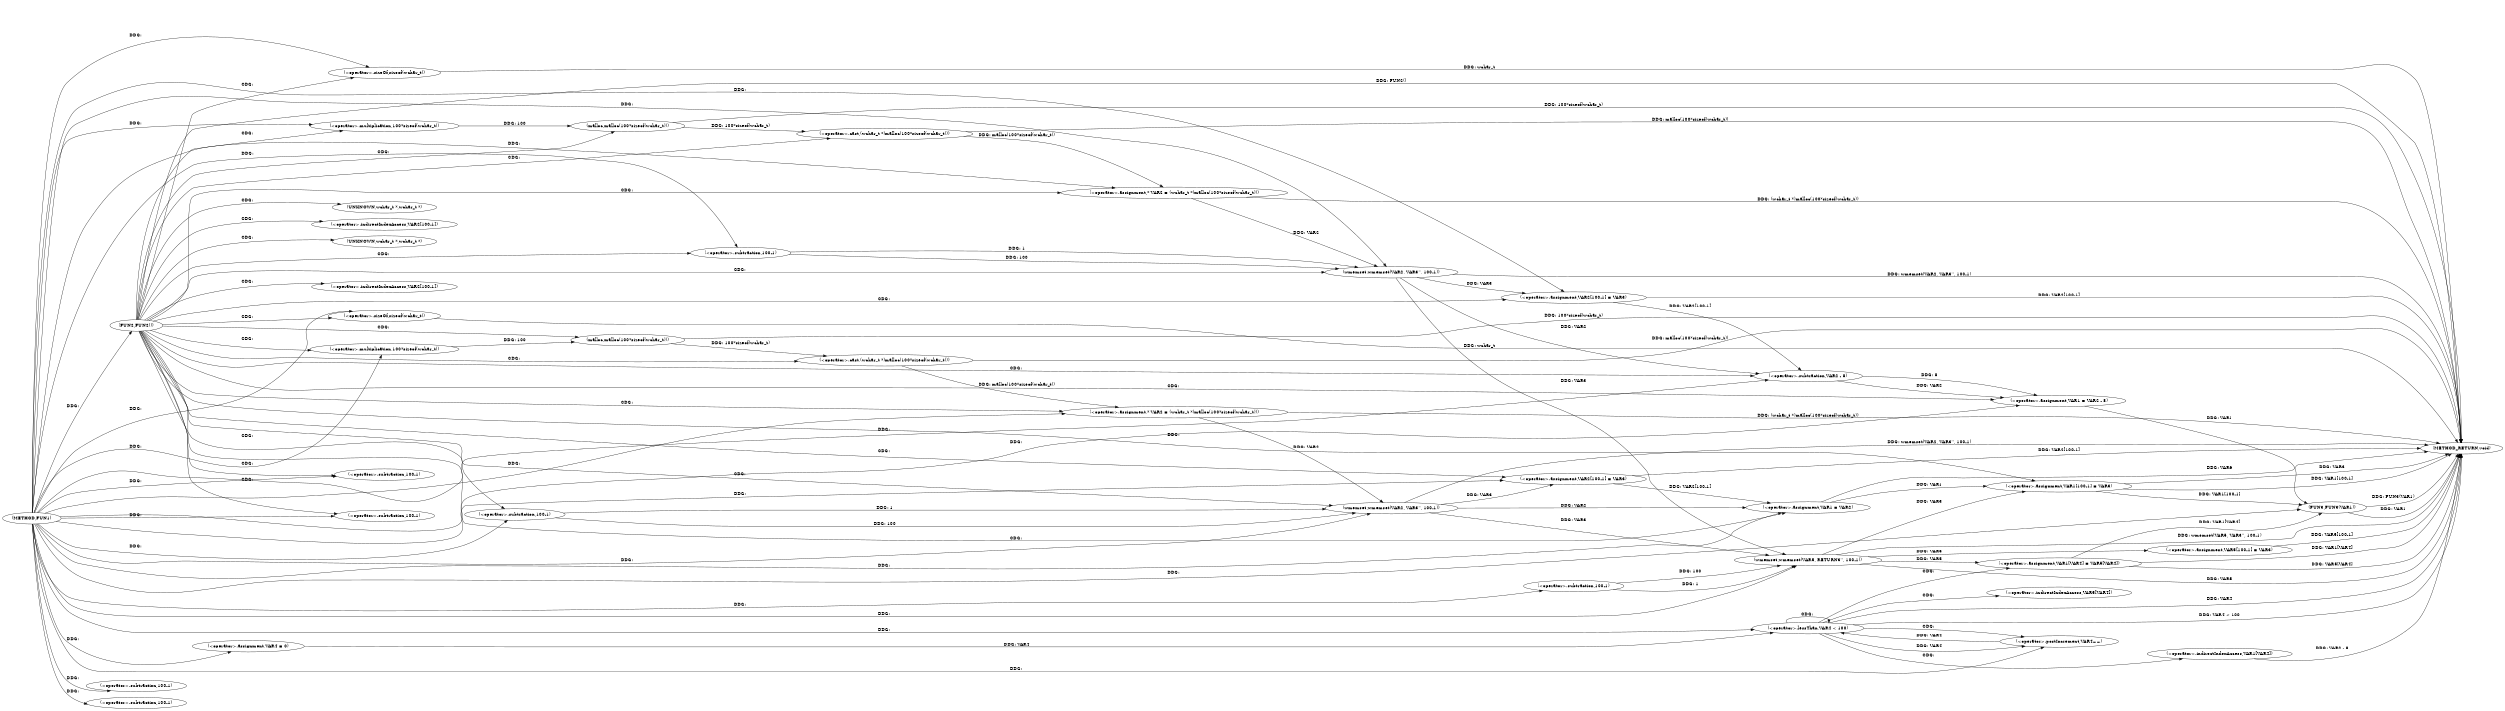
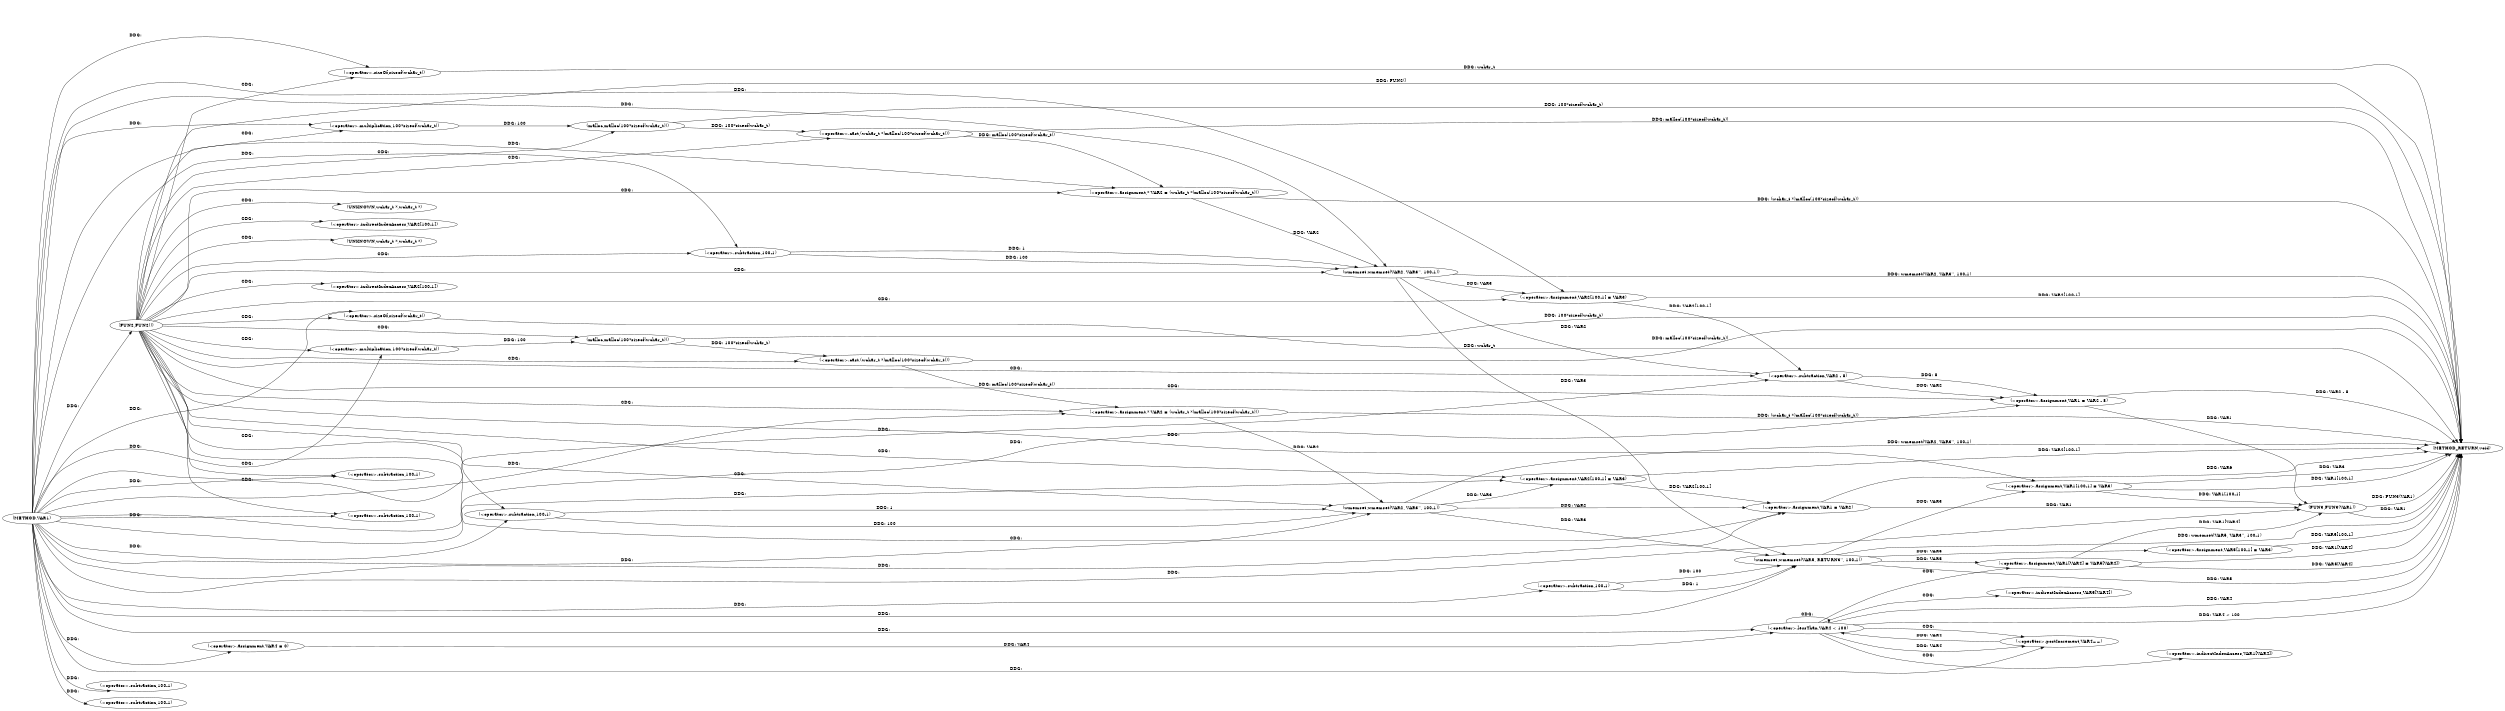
(1906, 490) -> (2082, 508)
(32, 518) -> (32, 518)
(2416, 622) -> (2280, 393)
